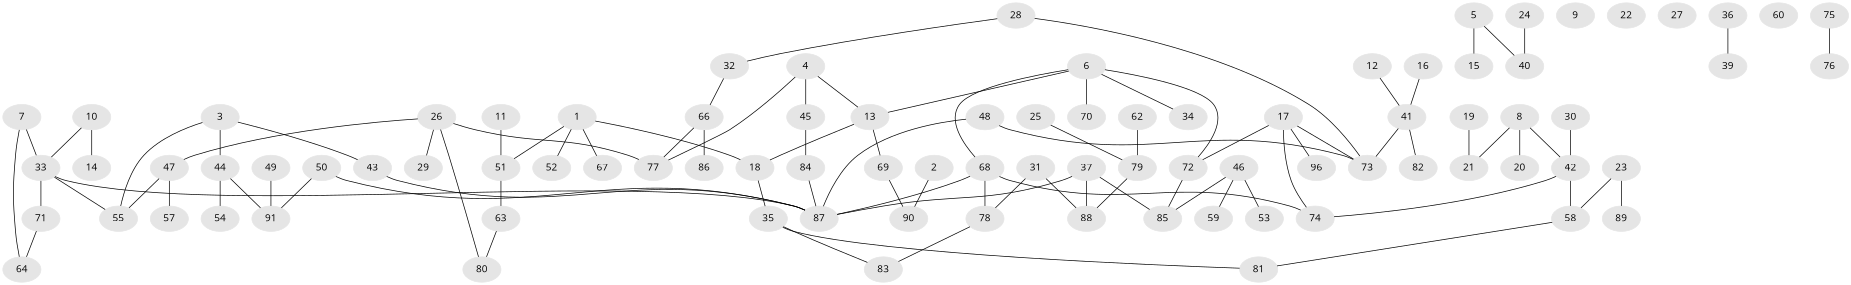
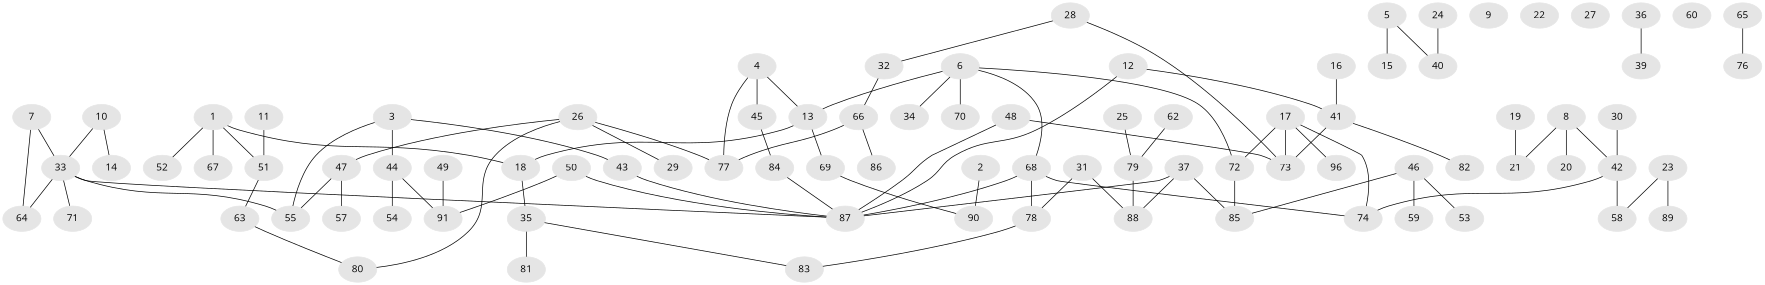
(1830, 16) -> (1743, 16)
none -> (988, 143)
(31, 244) -> (41, 193)
(1415, 244) -> none
